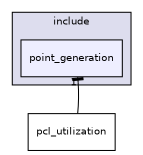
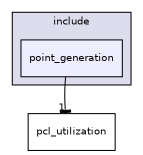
(79, 98) -> (65, 93)
